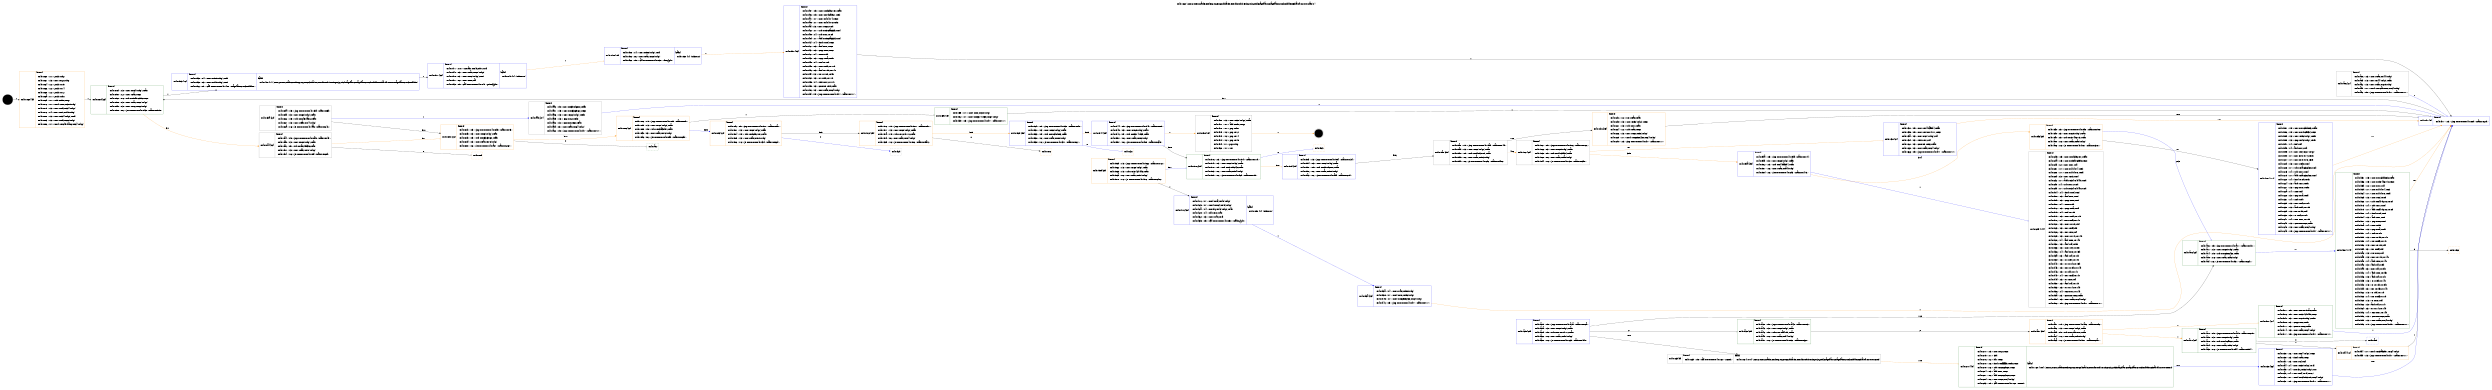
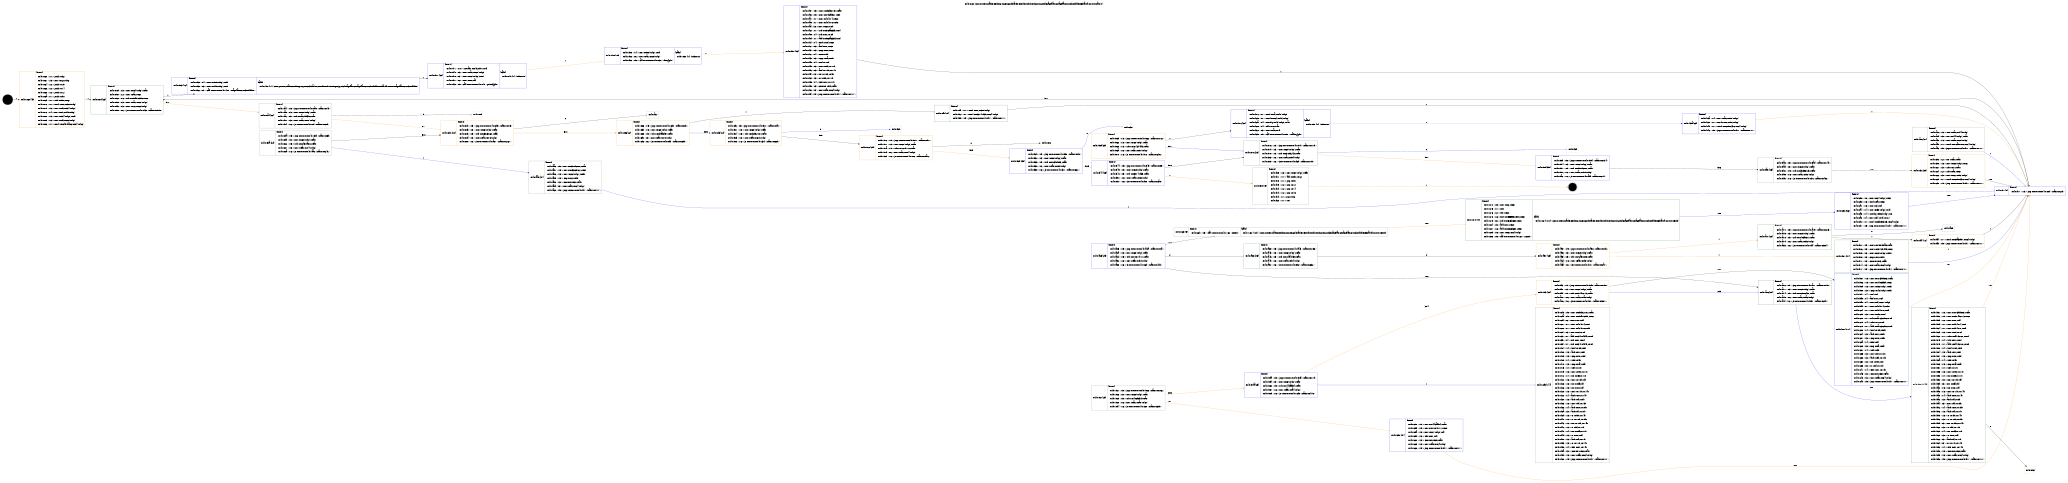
(1511, 153) -> none
